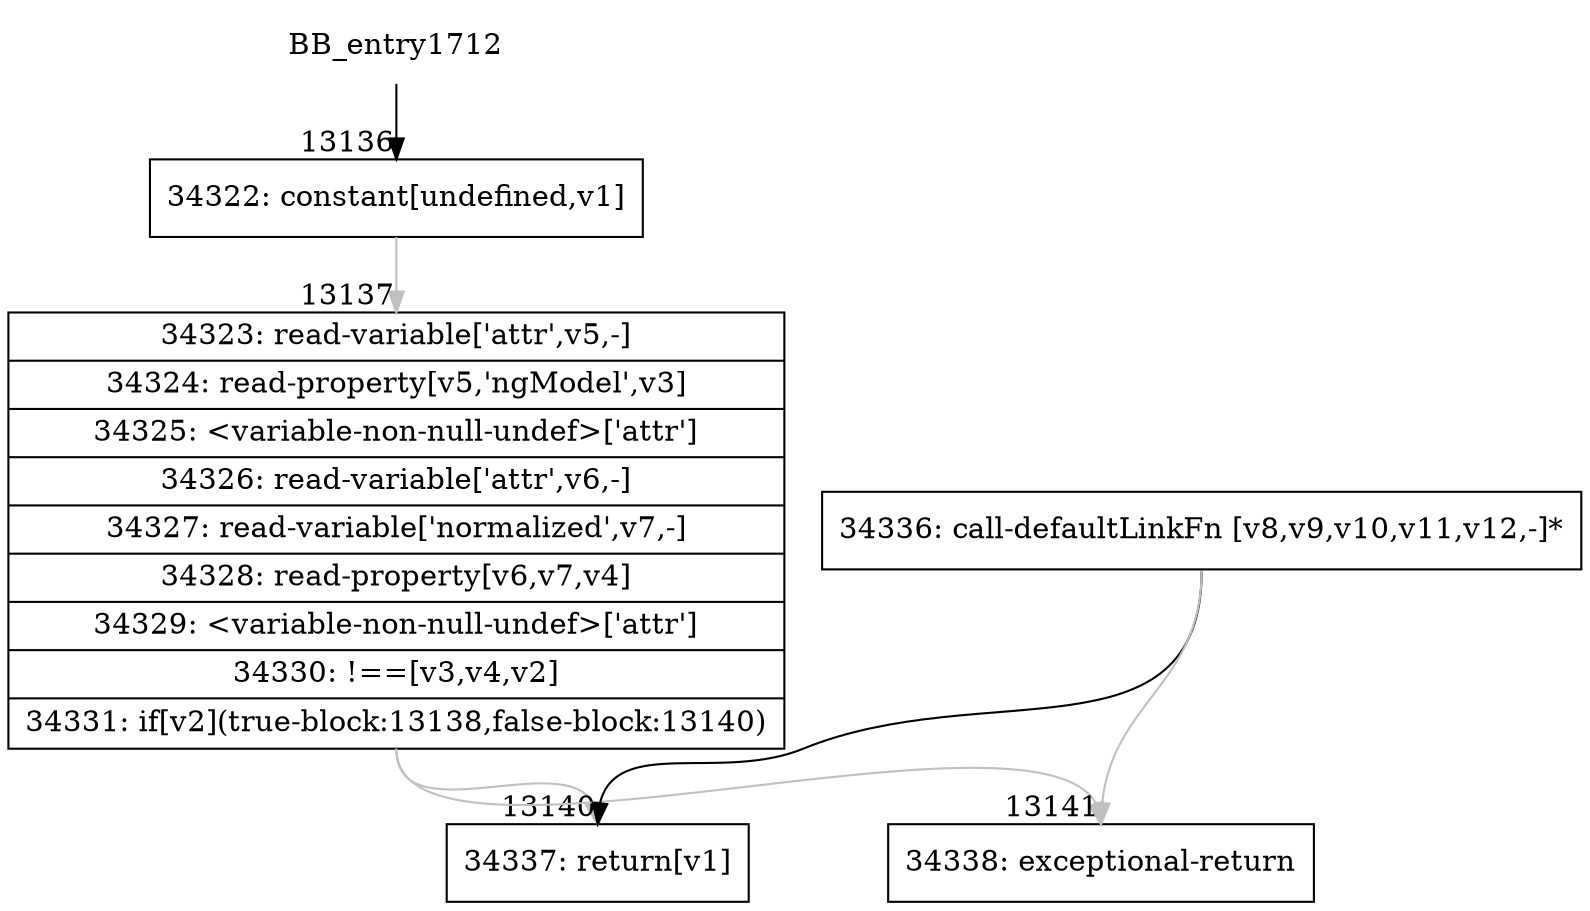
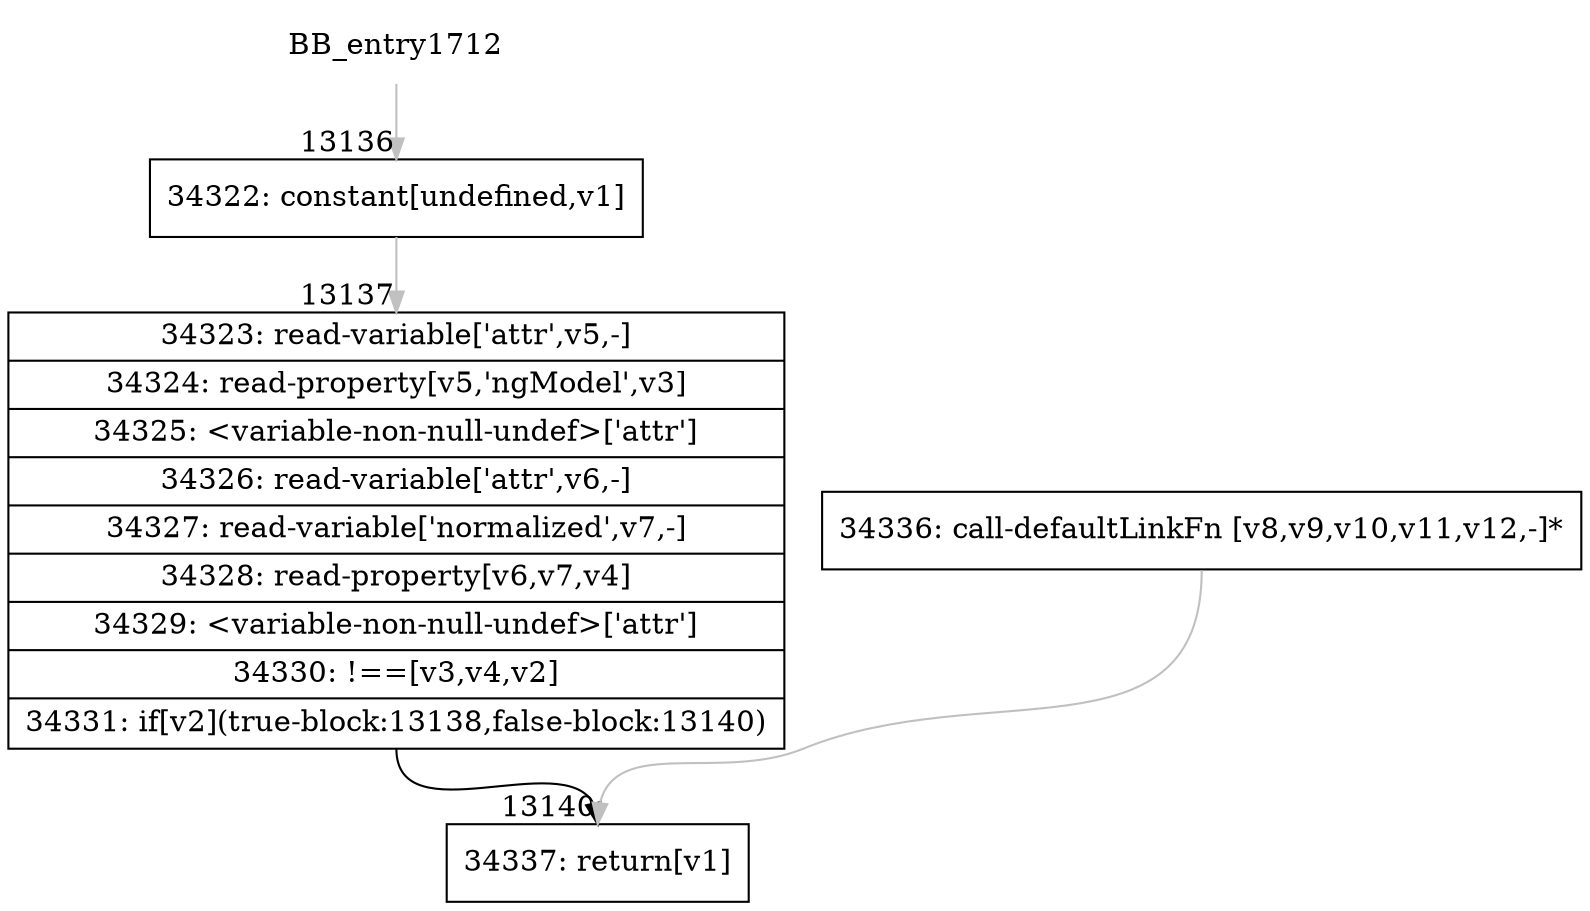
(396, 111) -> (396, 111)
(929, 719) -> (929, 719)
(486, 787) -> (486, 787)
(1101, 863) -> none
